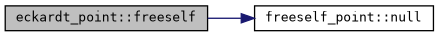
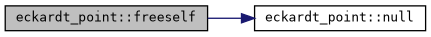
(344, 18) -> (340, 18)
